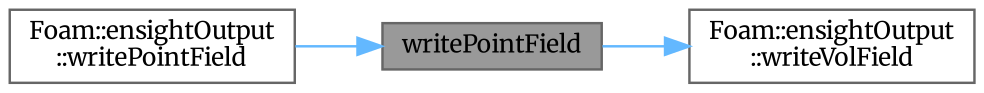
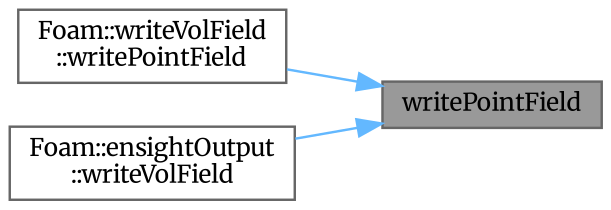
(152, 46) -> (152, 46)
(634, 46) -> (326, 133)
